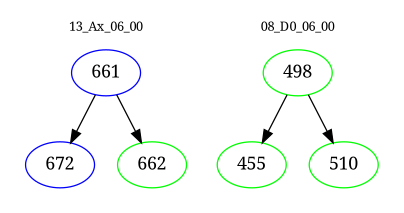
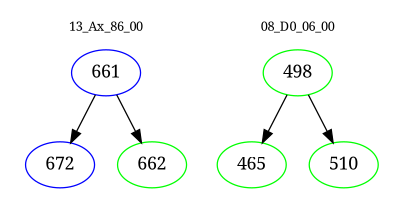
(106, 27) -> (106, 27)
(252, 165) -> (252, 165)
